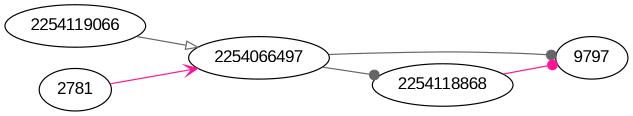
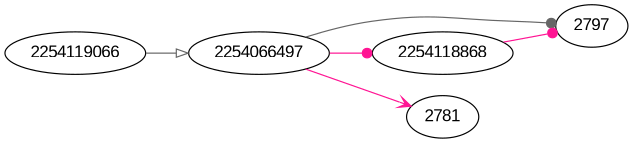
(592, 58) -> (592, 26)
(346, 71) -> (346, 53)
(148, 77) -> (353, 86)
